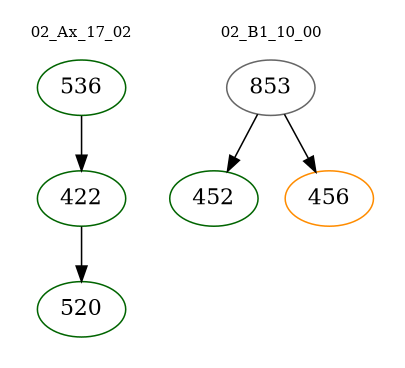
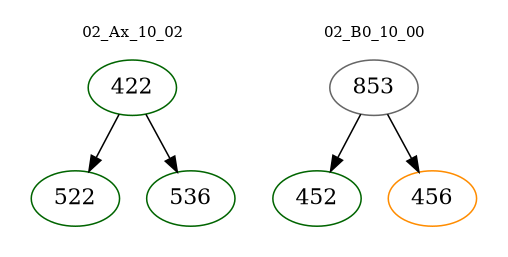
(82, 33) -> (133, 33)
(272, 33) -> (375, 33)
(82, 136) -> (158, 136)
(82, 309) -> (75, 199)
